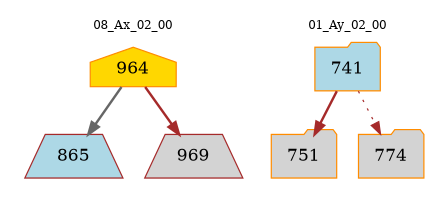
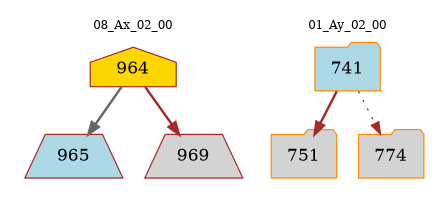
(133, 69) -> (133, 69)
(74, 156) -> (74, 156)
